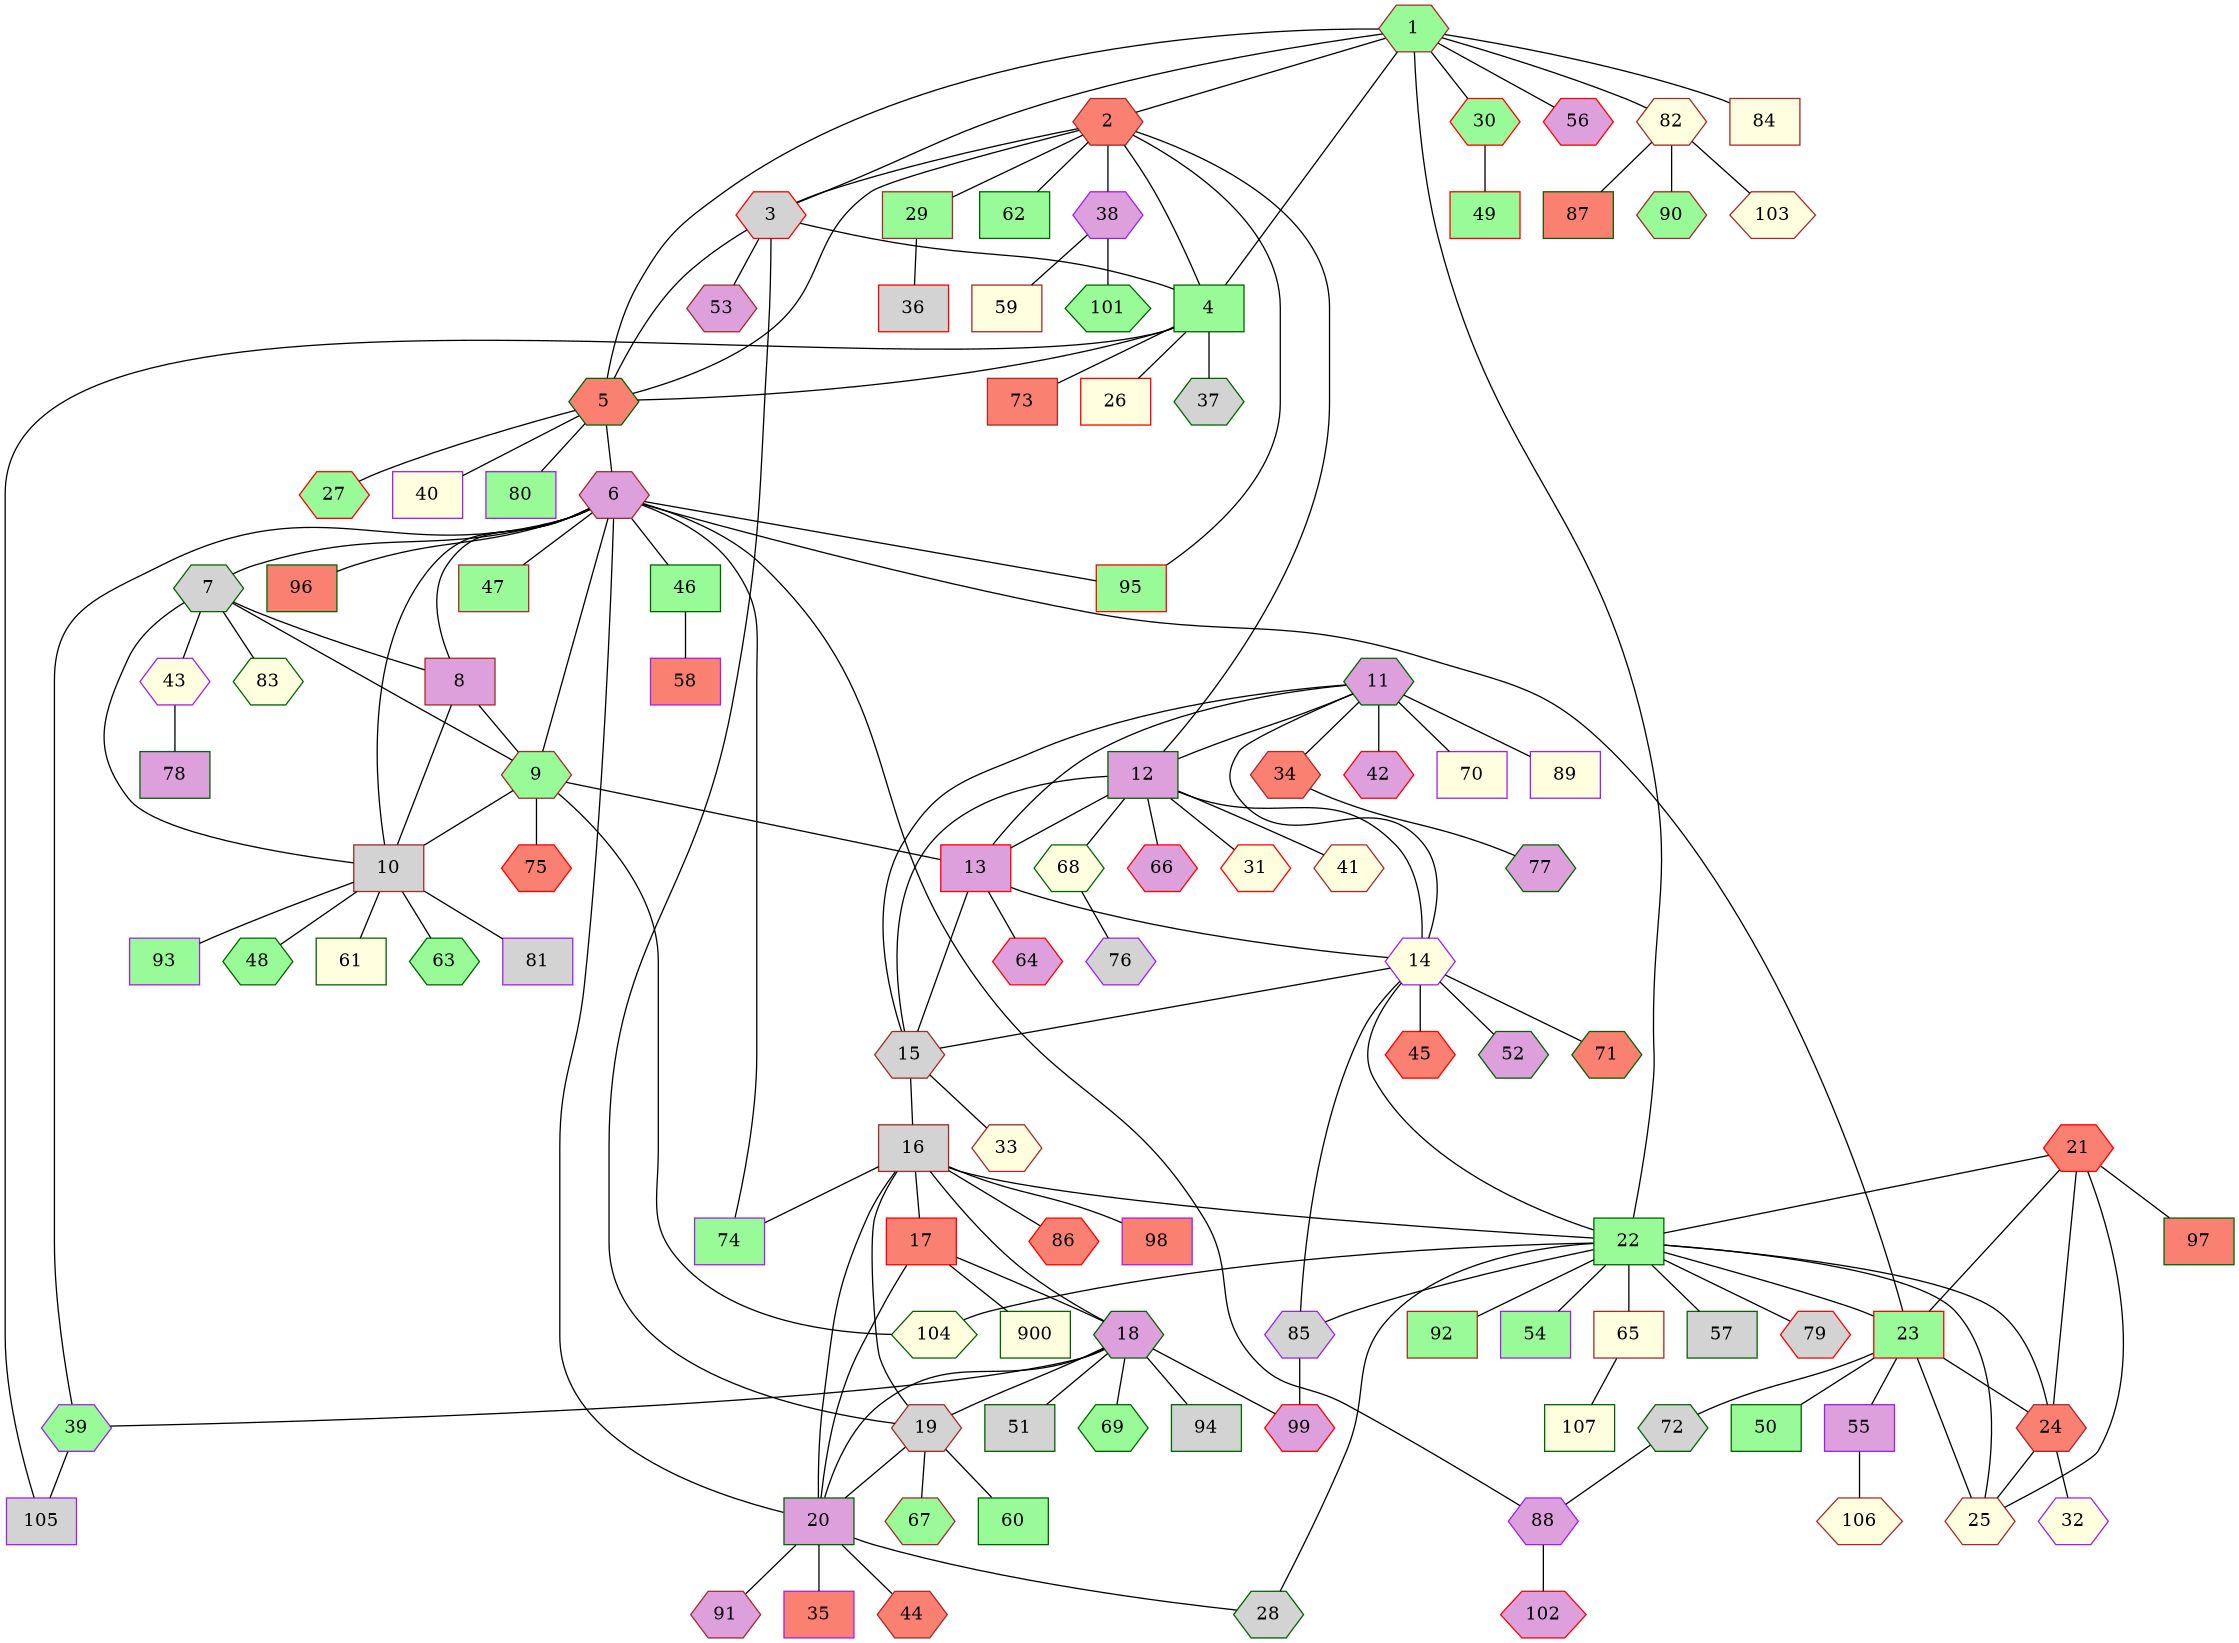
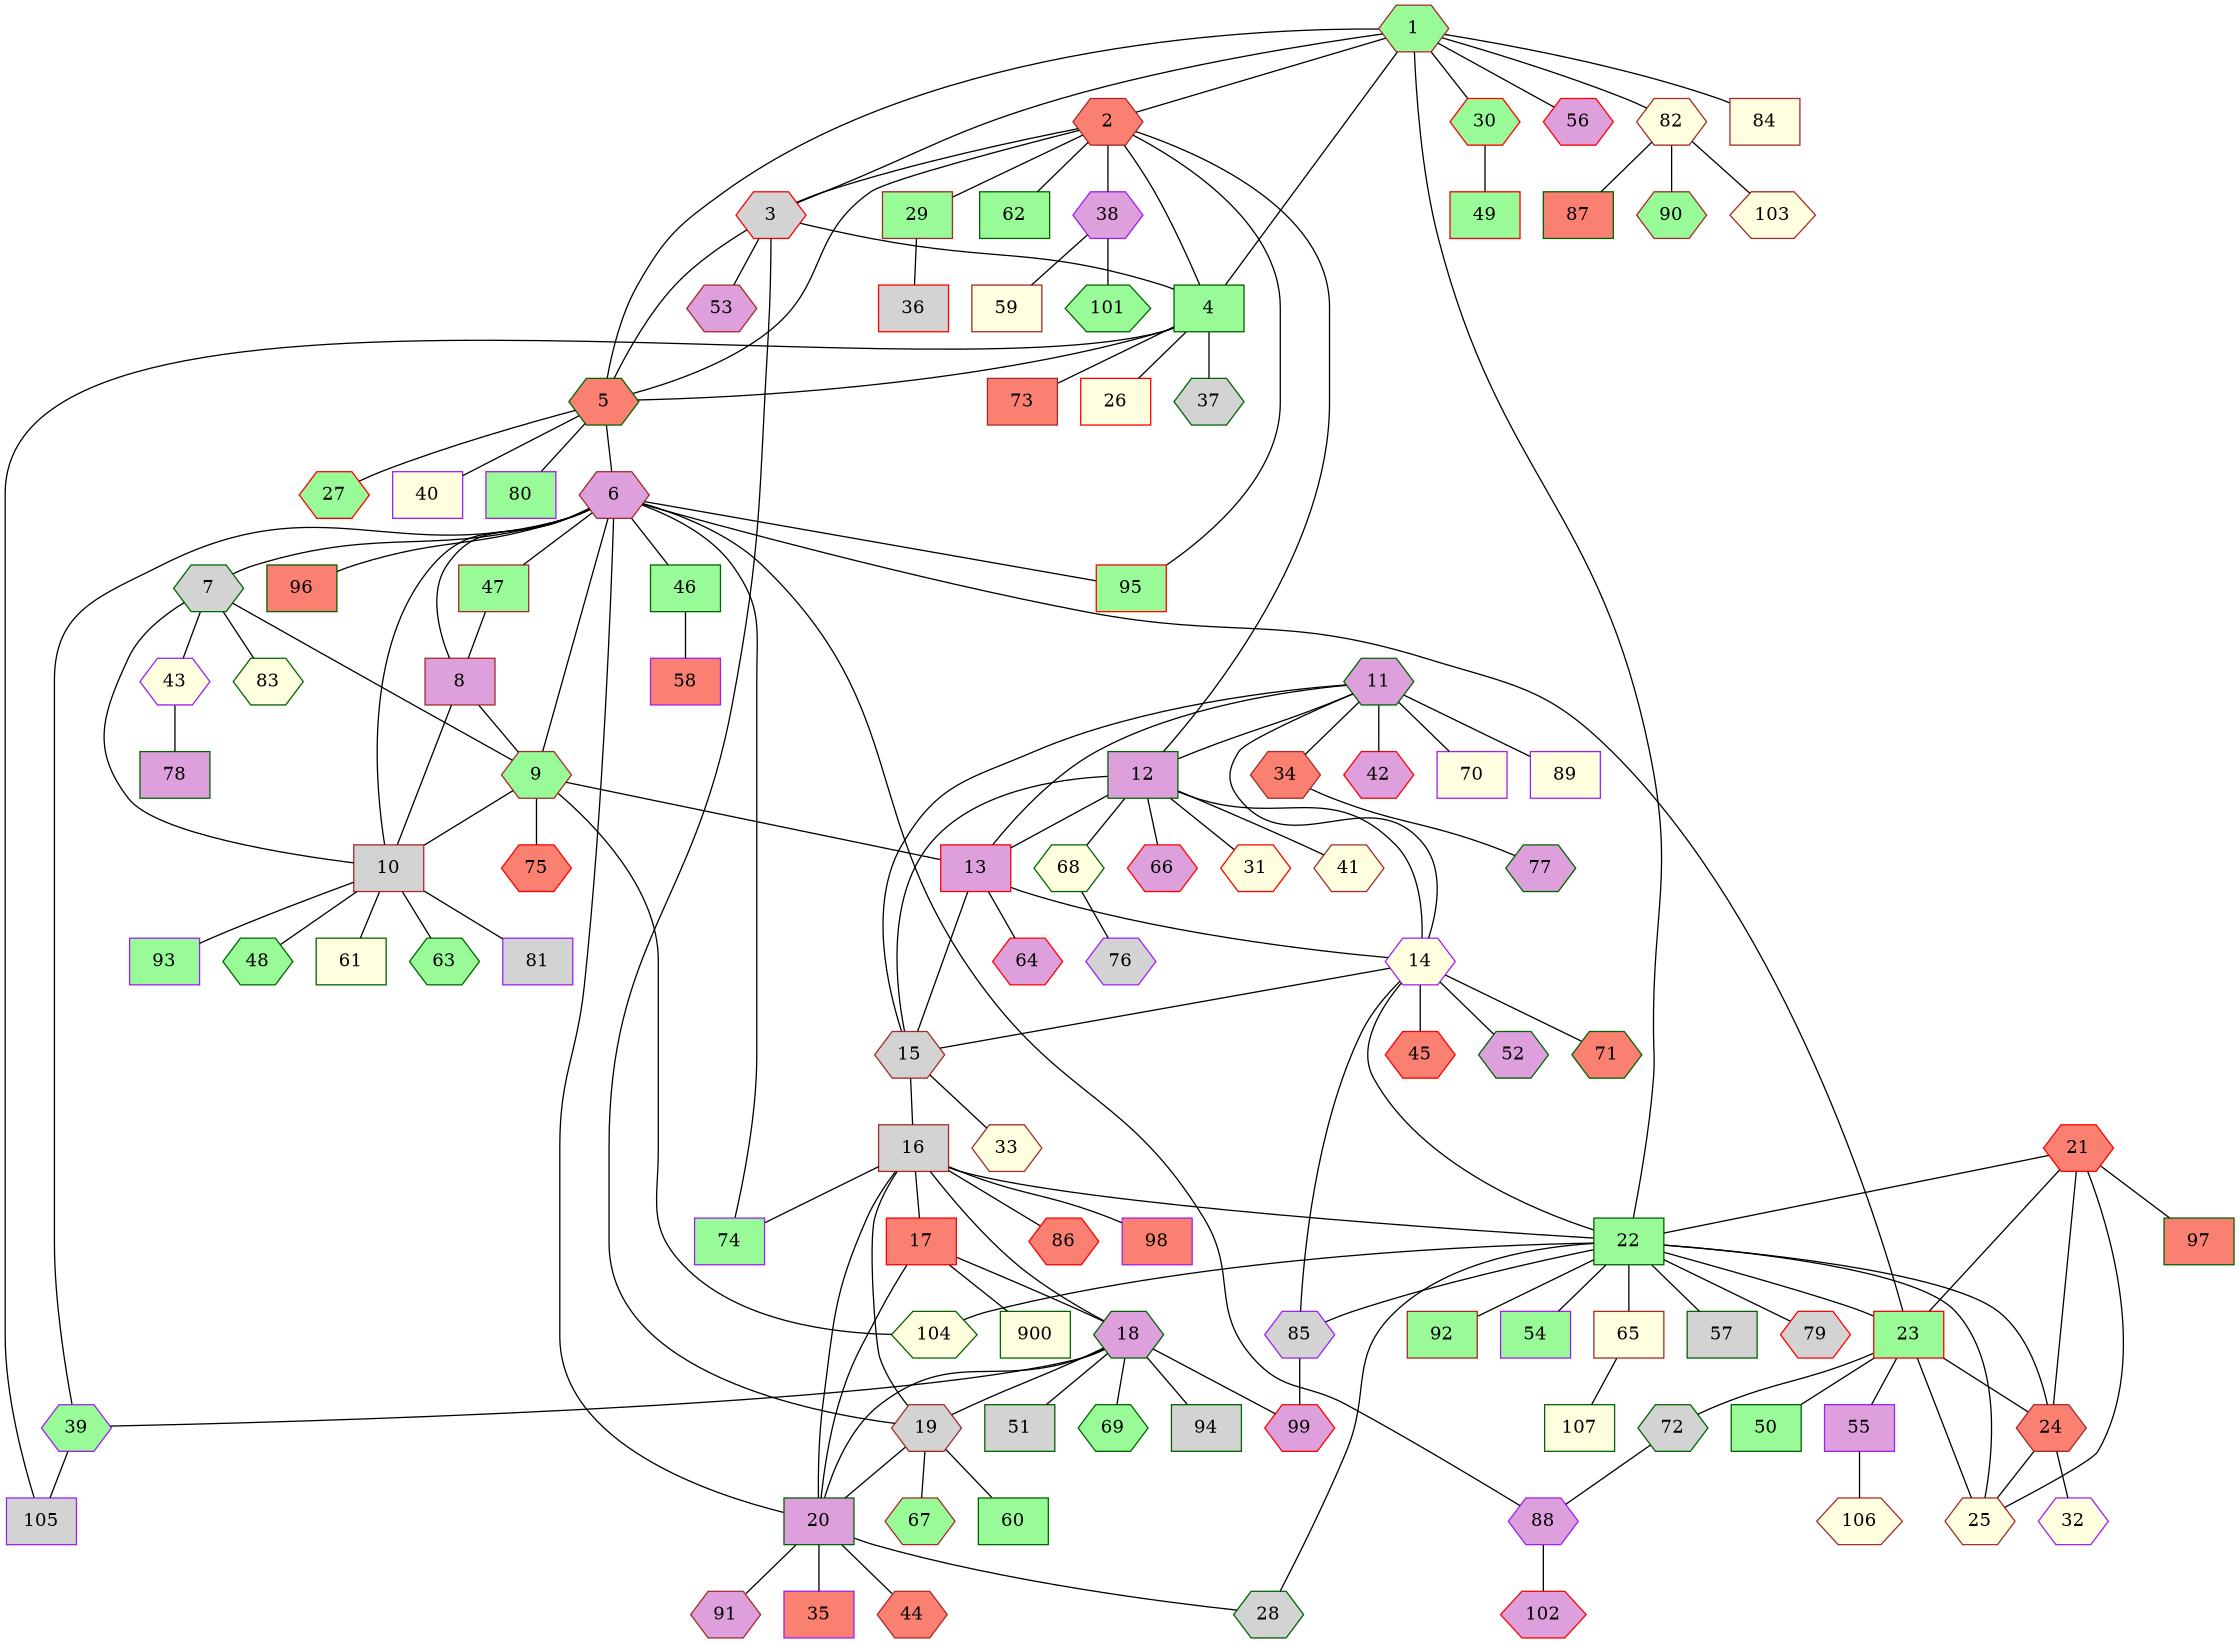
(328, 639) -> (477, 635)
